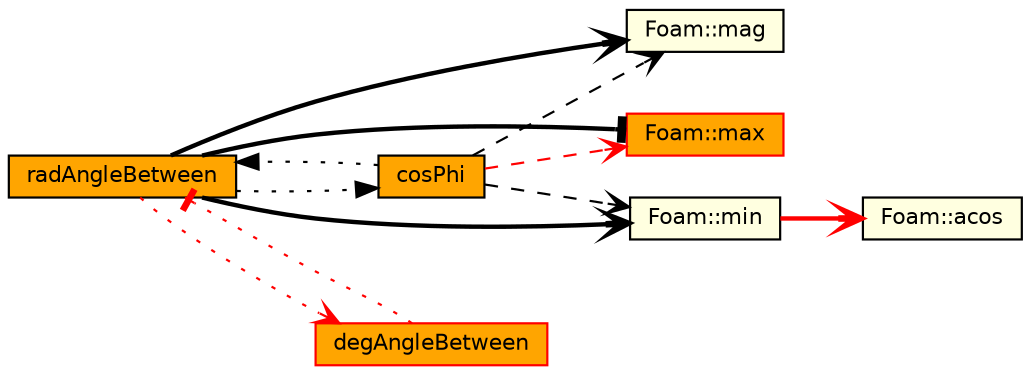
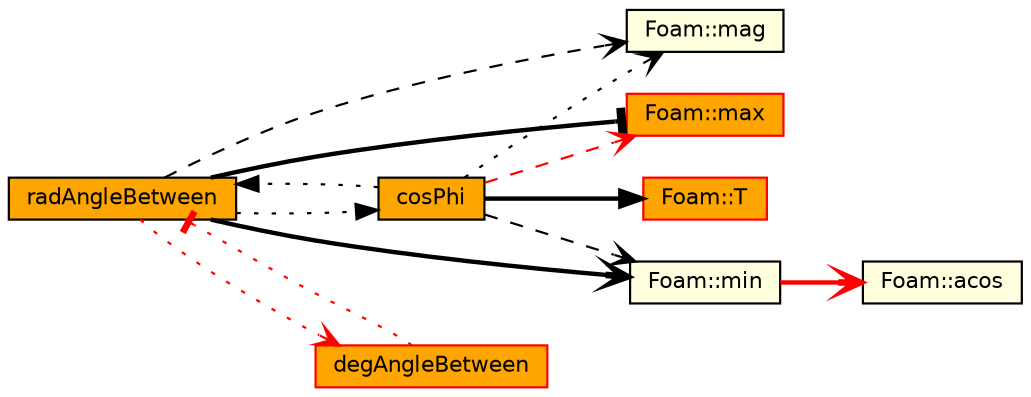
(383, 84) -> (379, 94)
(558, 109) -> (562, 113)
none -> (705, 199)
